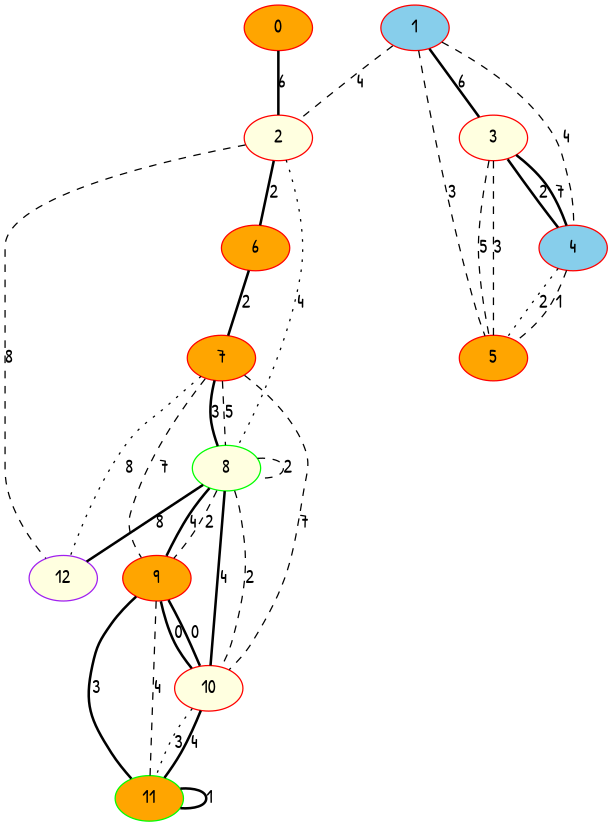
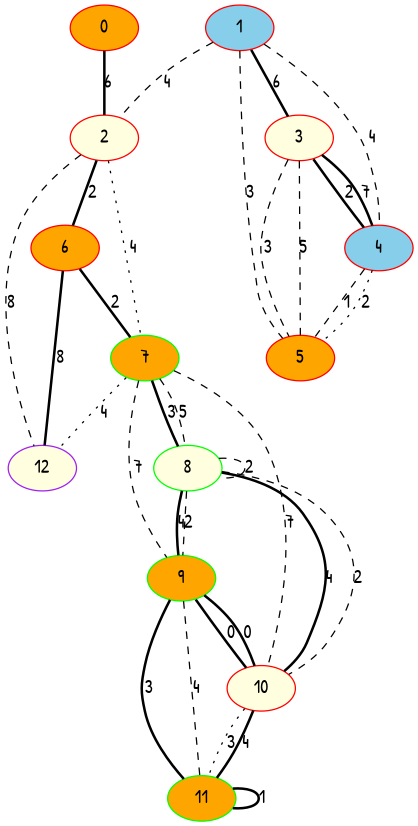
(293, 307) -> (125, 248)
(221, 358) -> (145, 358)
(130, 468) -> (104, 413)
(145, 523) -> (54, 358)
(157, 578) -> (182, 578)
